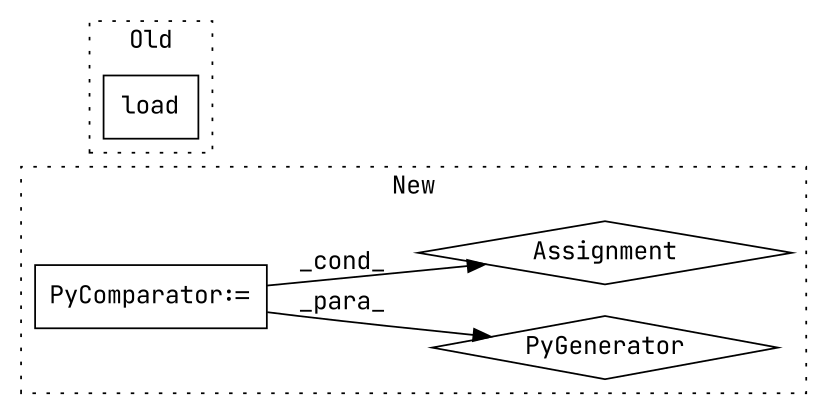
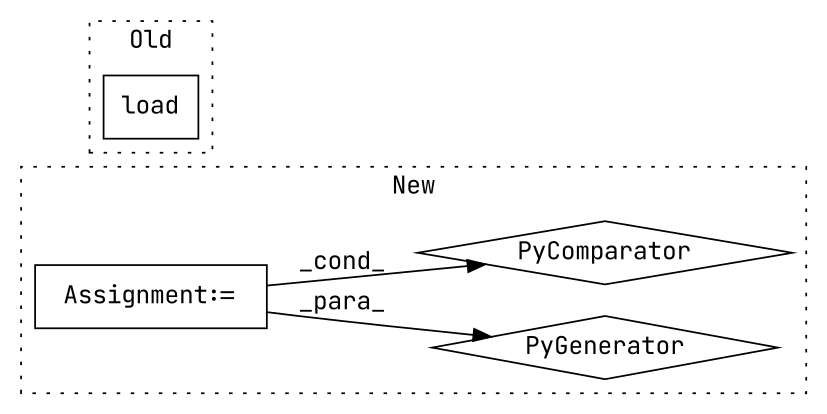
(605, 253) -> (605, 253)
(151, 297) -> (151, 297)
